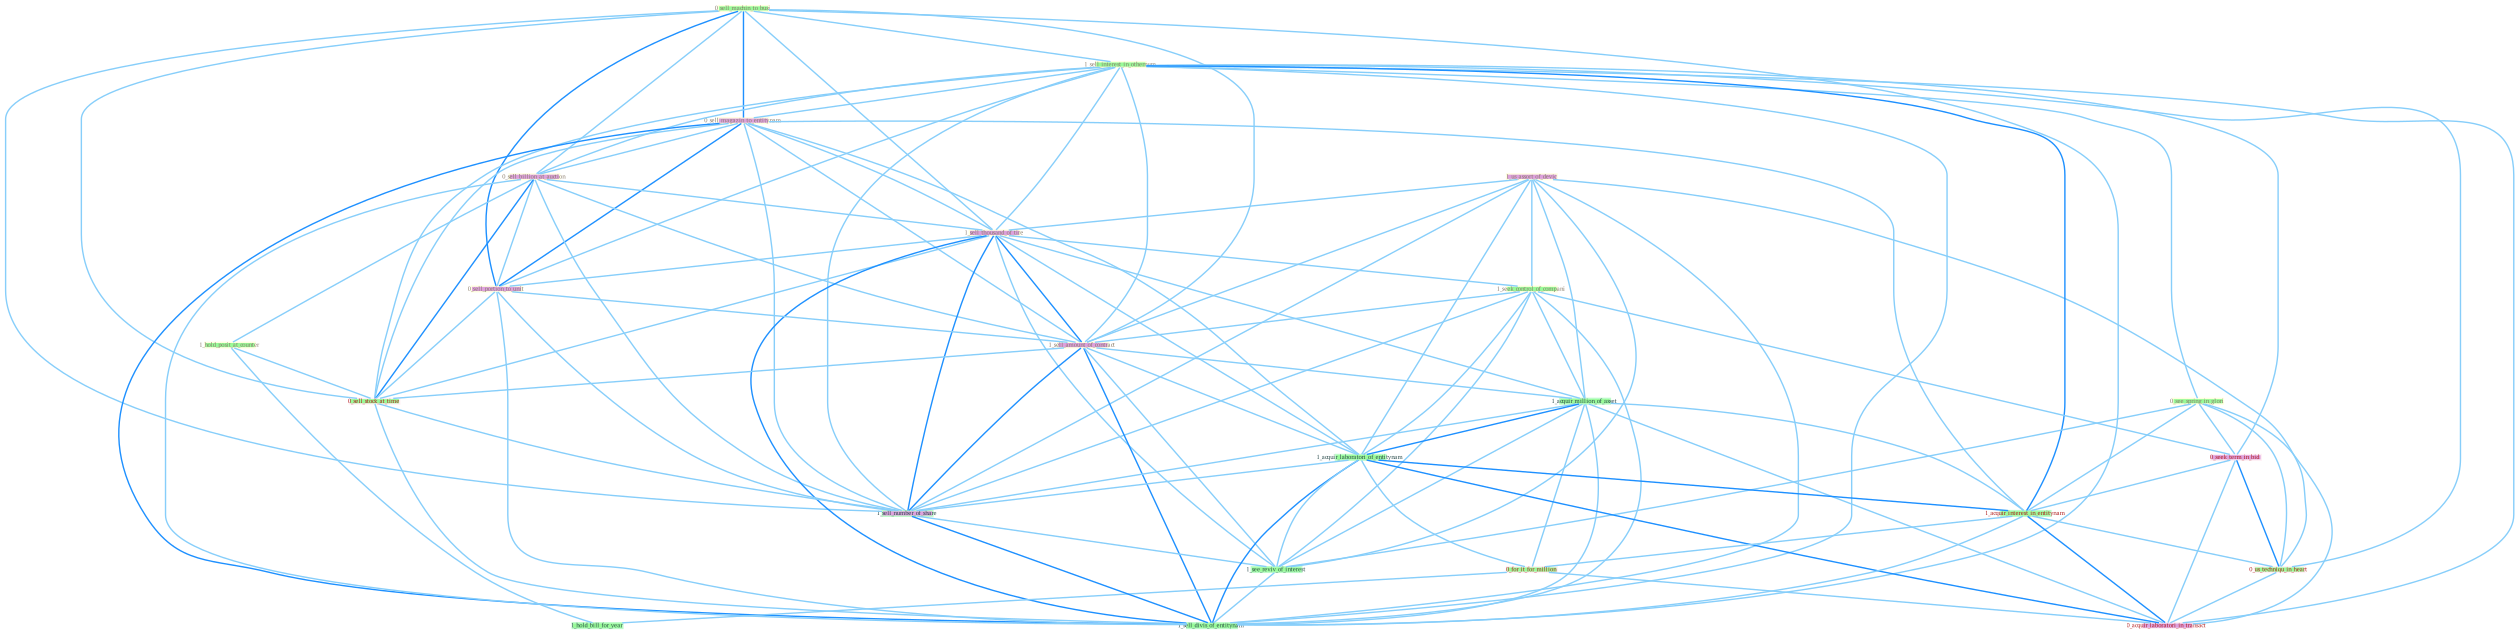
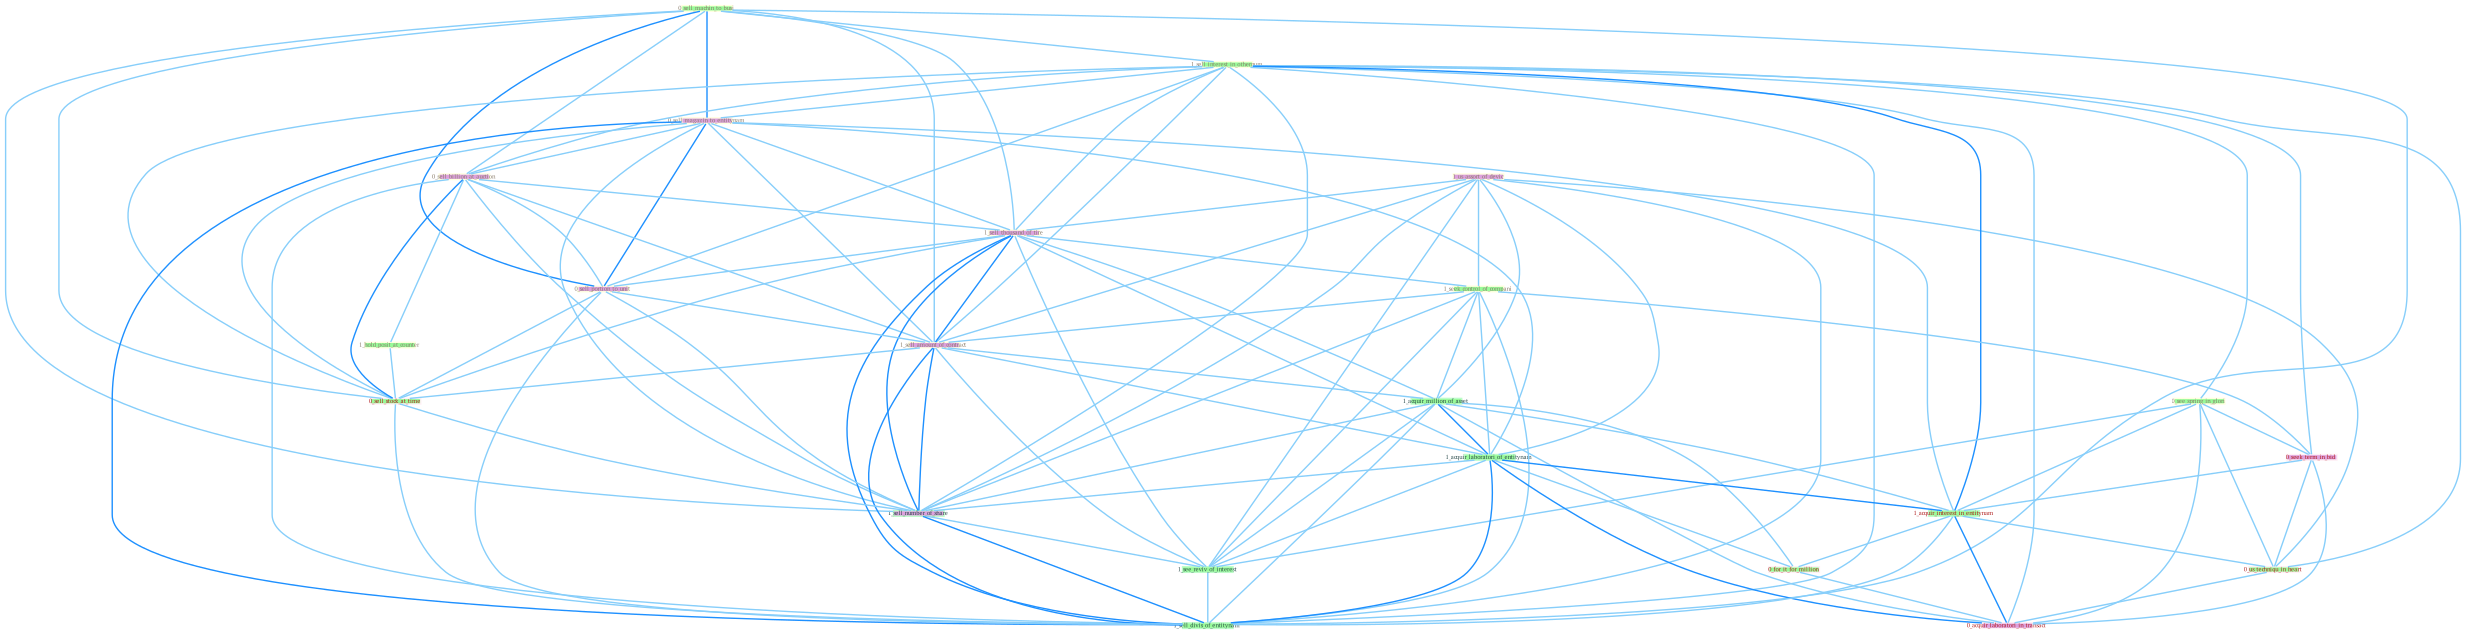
(2258, 513) -> (2293, 513)
(598, 626) -> none
